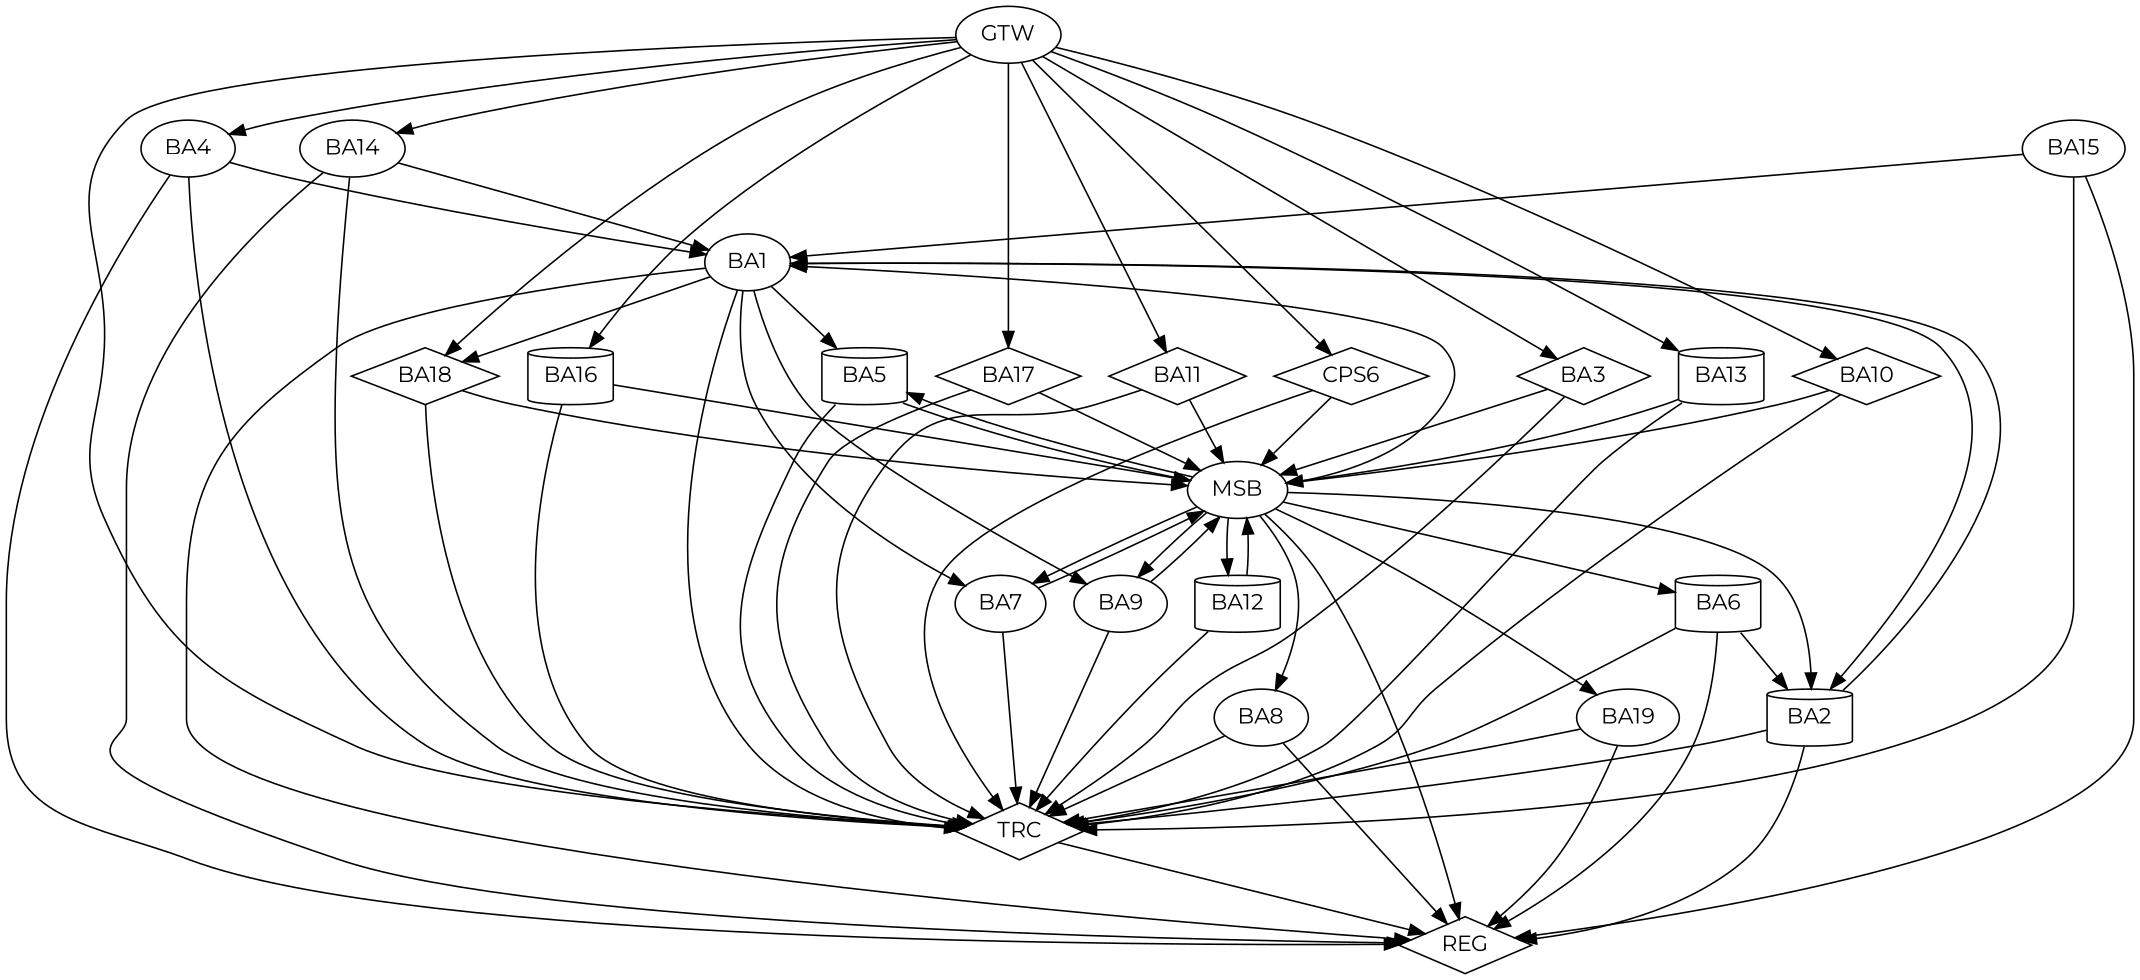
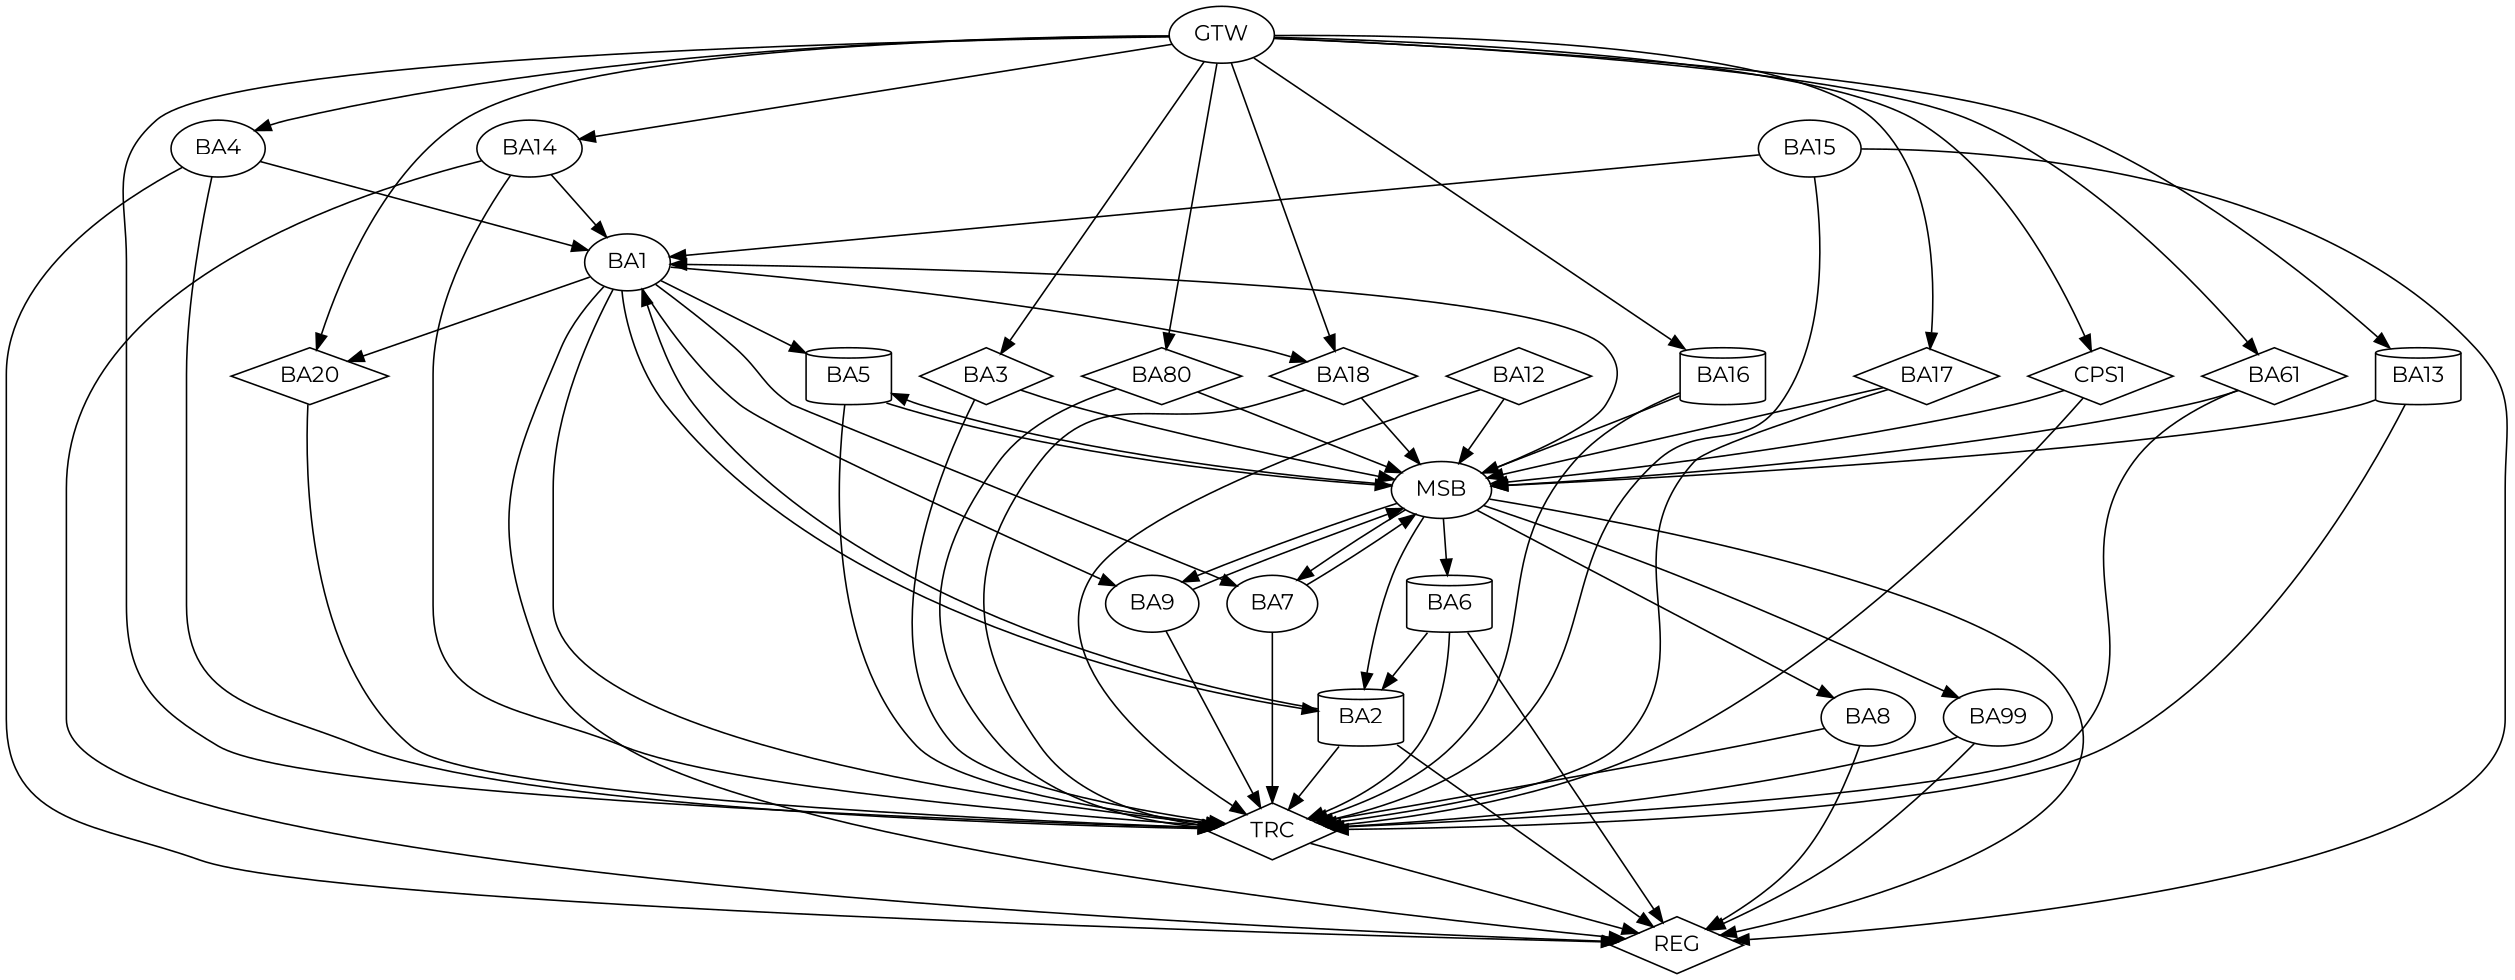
none -> (310, 376)
(1178, 376) -> (2274, 376)
(1351, 376) -> (2101, 376)
(1867, 376) -> (1162, 376)
(1227, 539) -> none
(1238, 604) -> (1519, 376)
(1628, 718) -> (1998, 718)
